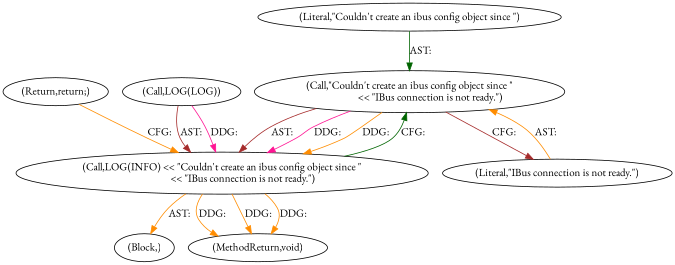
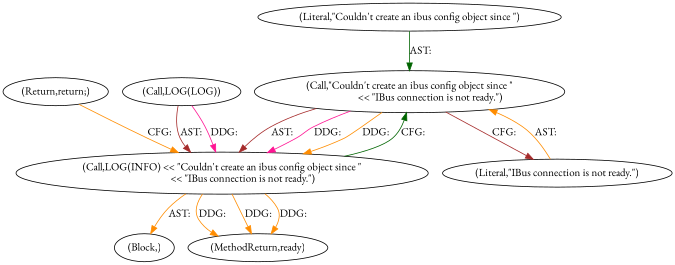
(258, 248) -> (258, 248)
